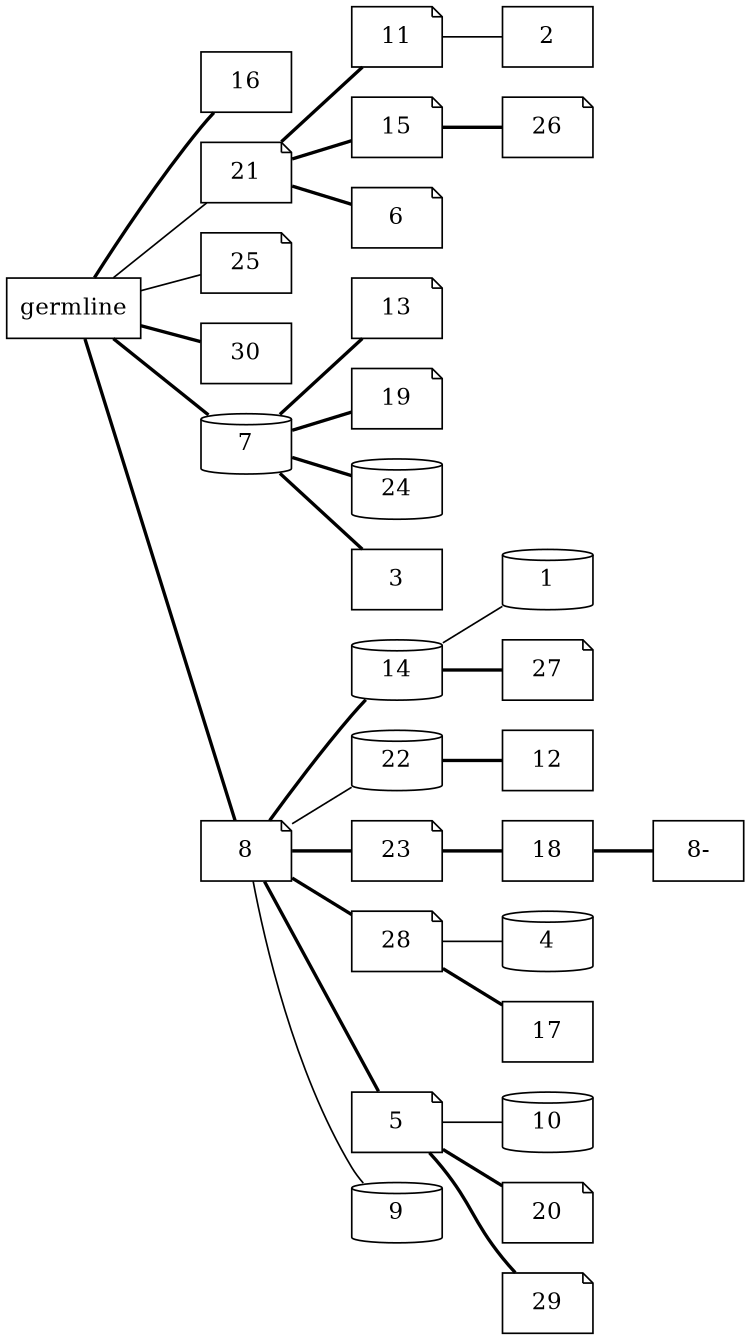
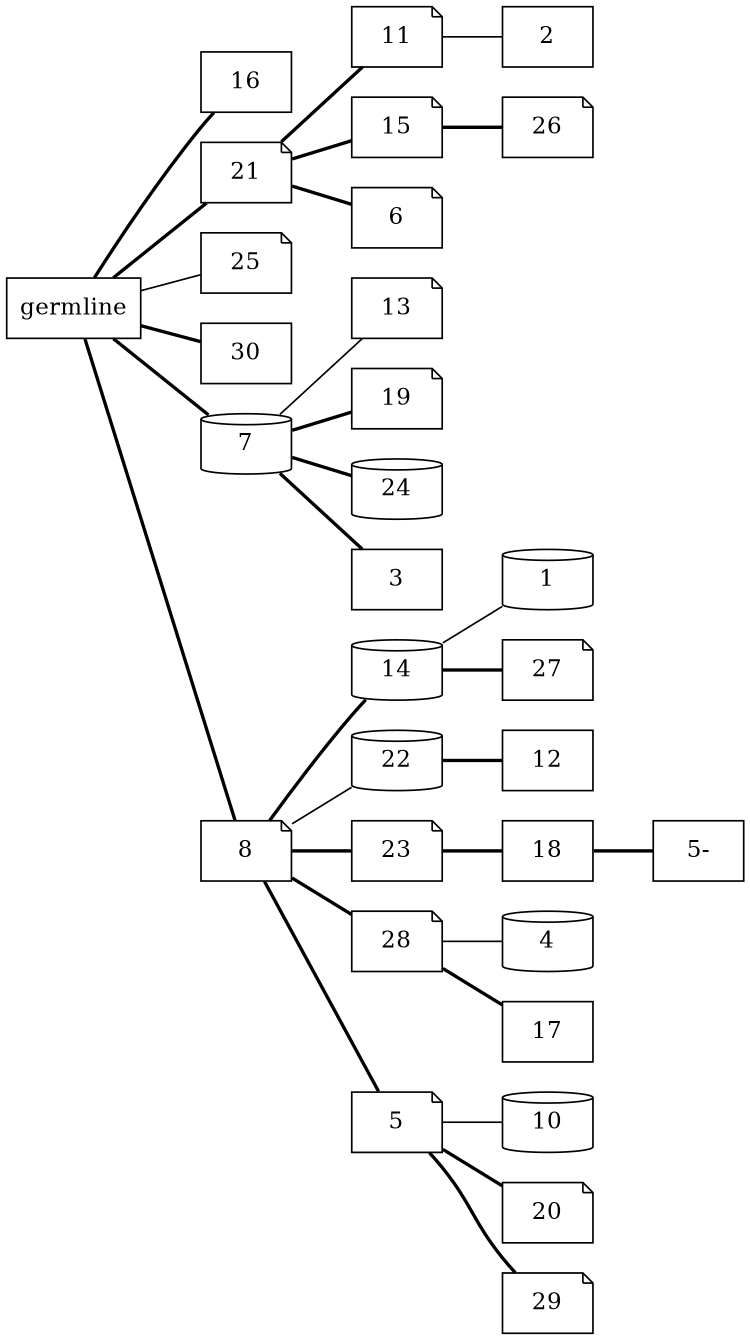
(160, 240) -> (160, 240)
(321, 376) -> (321, 376)
(698, 851) -> (698, 851)
(397, 1213) -> none
